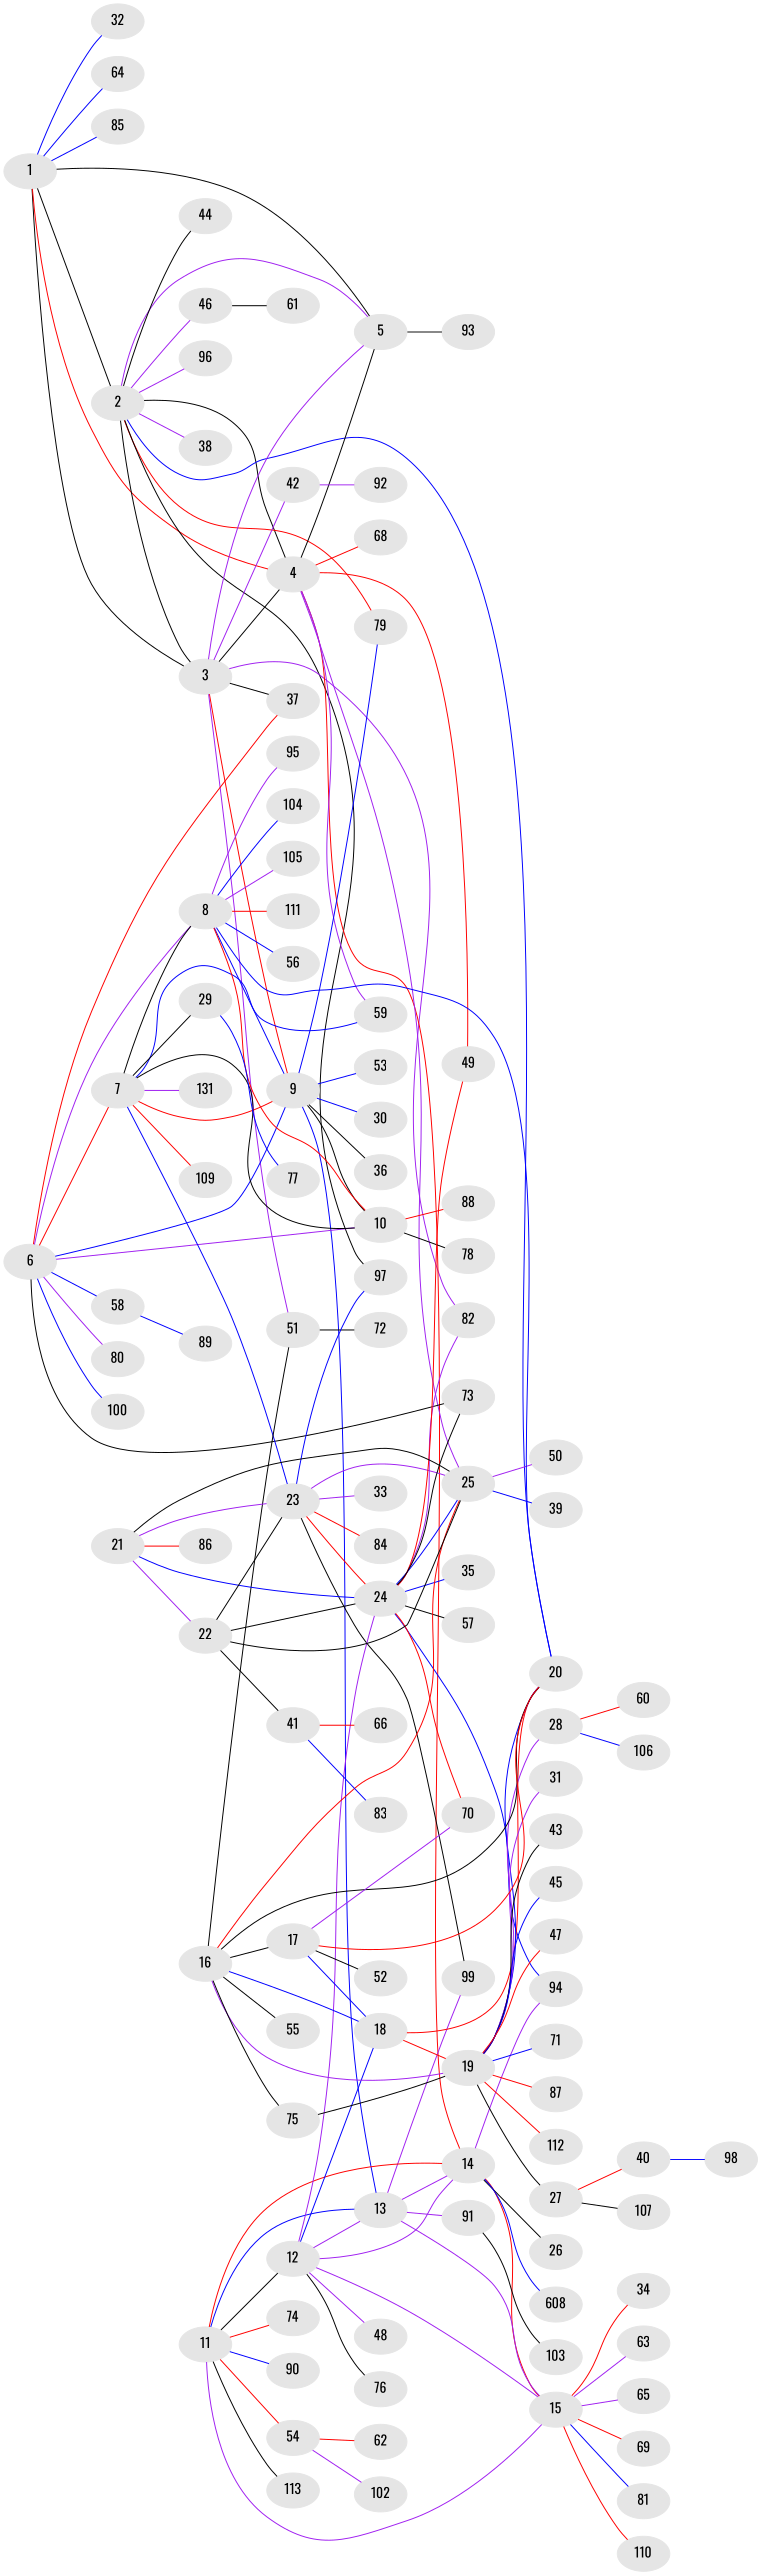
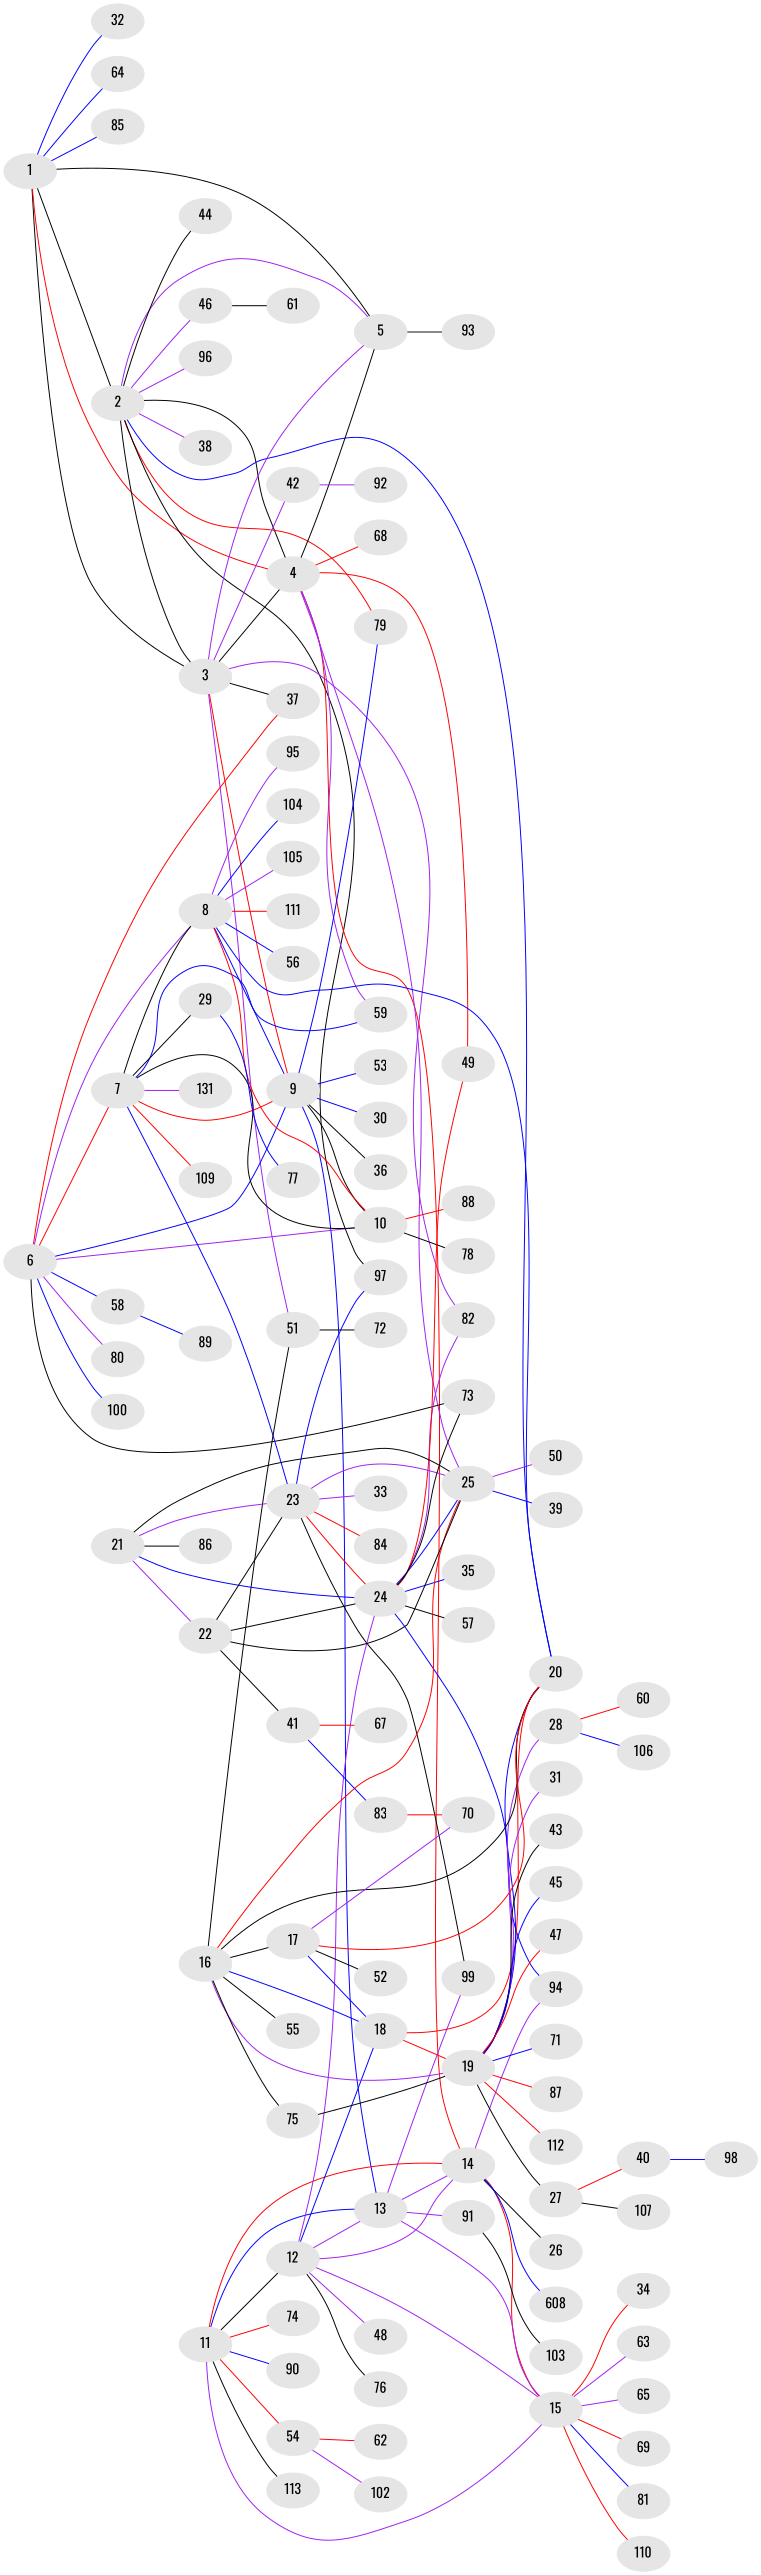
(162, 1546) -> (162, 1546)
(426, 1680) -> (425, 1815)
(381, 1725) -> (381, 1725)
